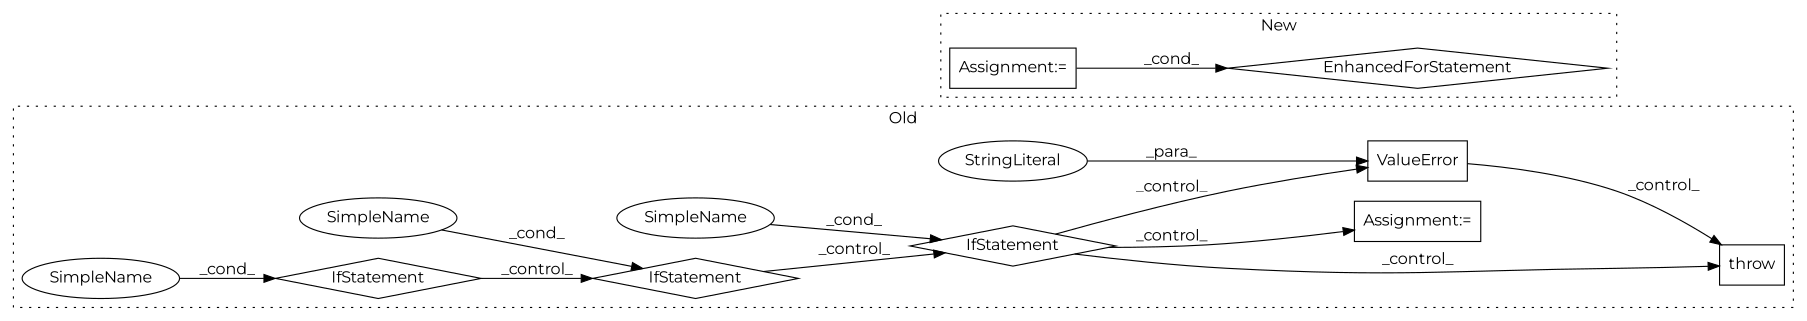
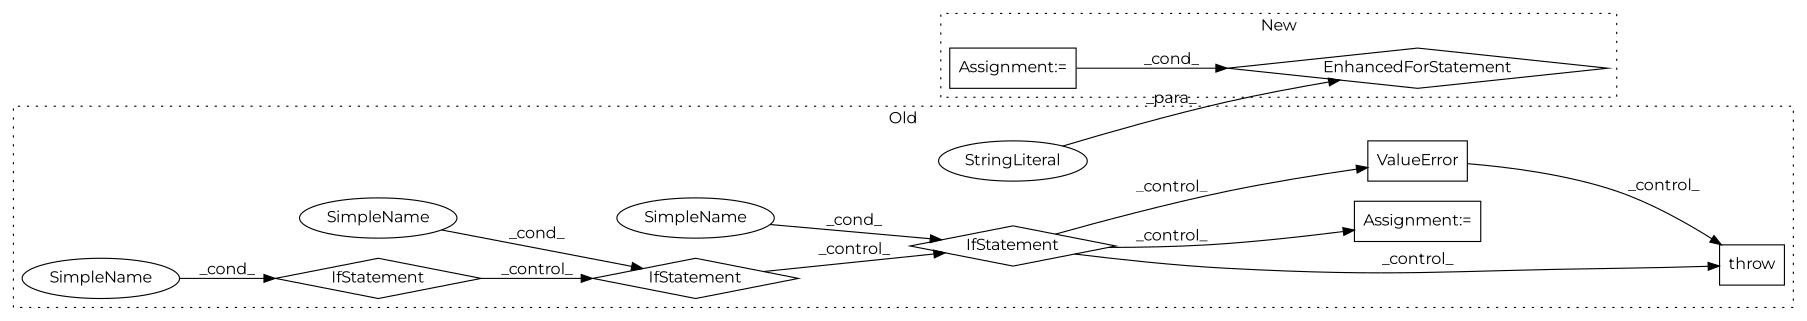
(1222, 161) -> (1175, 115)
